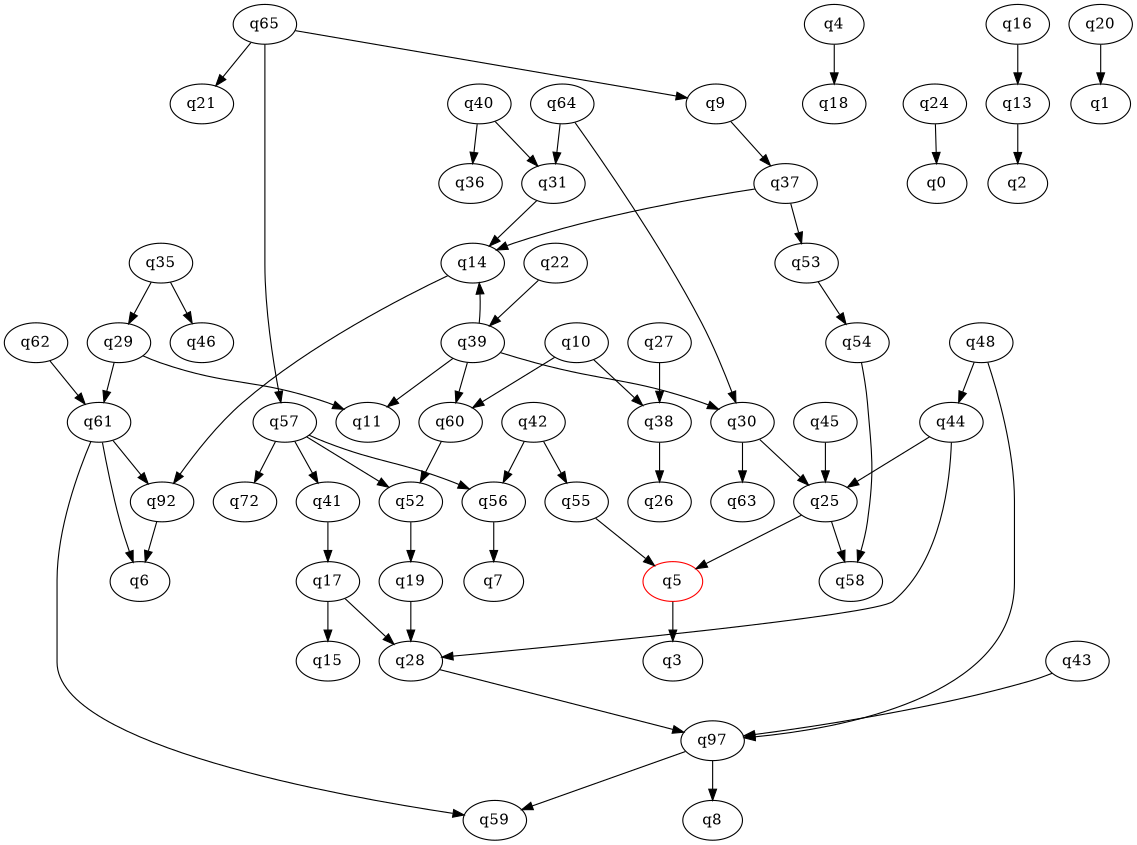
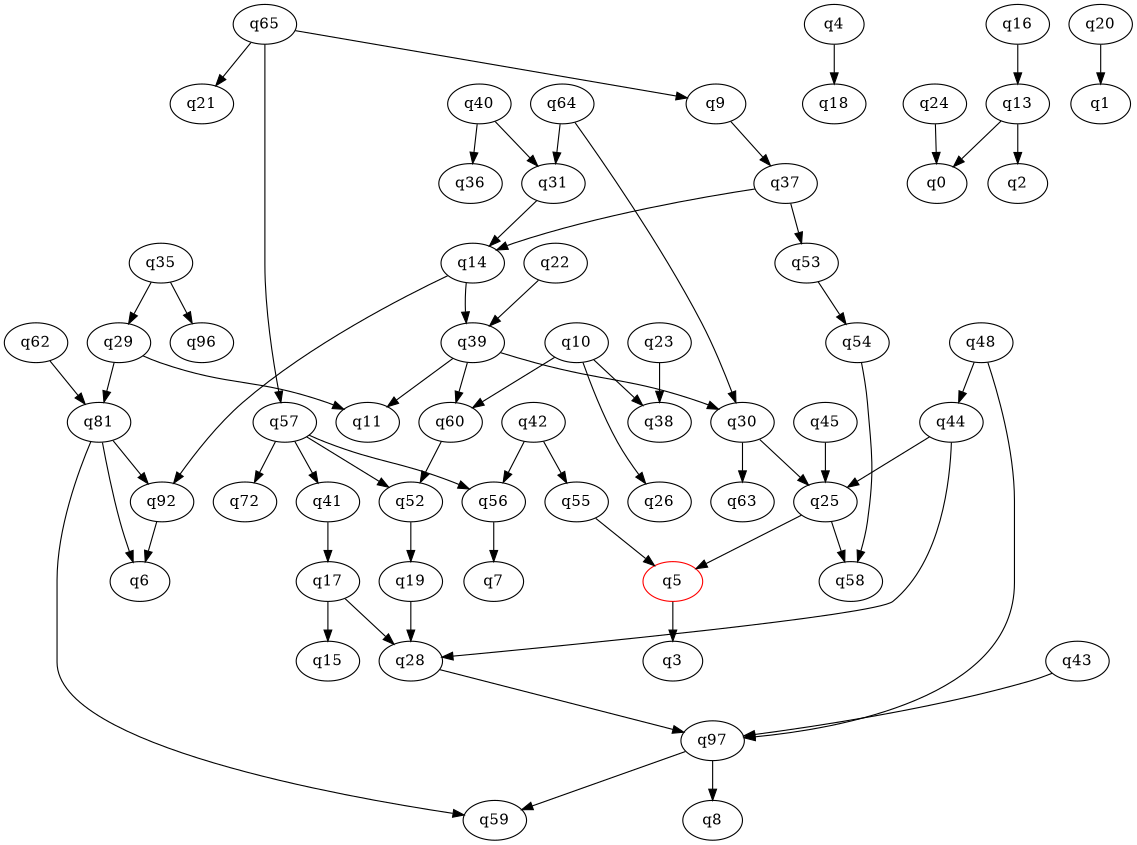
none -> (981, 140)
(480, 309) -> (465, 297)
(202, 343) -> (202, 343)
(660, 343) -> (660, 343)
(99, 422) -> (99, 422)
(660, 457) -> (607, 421)
